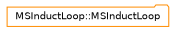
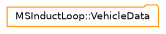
(88, 17) -> (83, 17)
